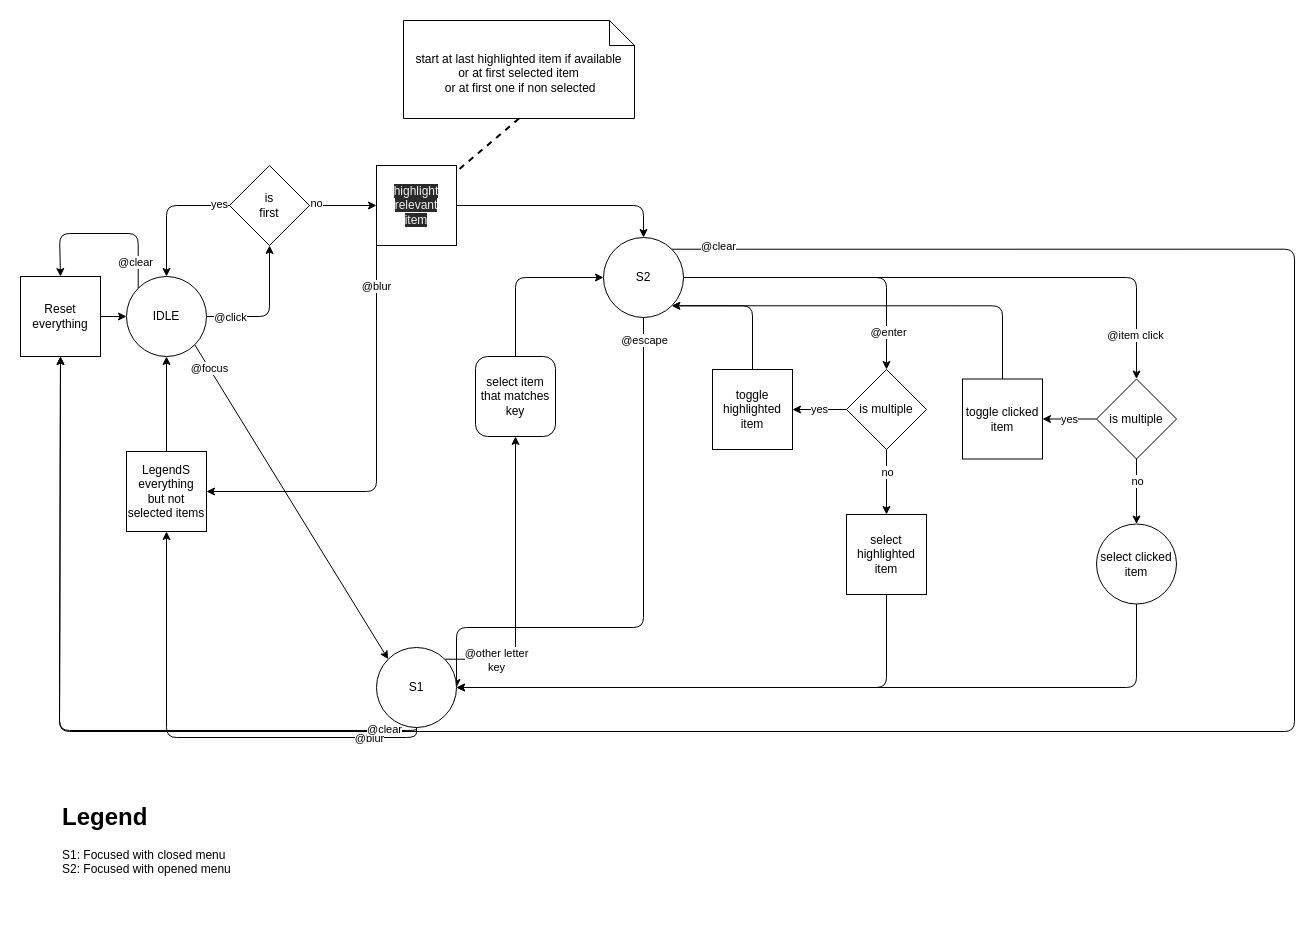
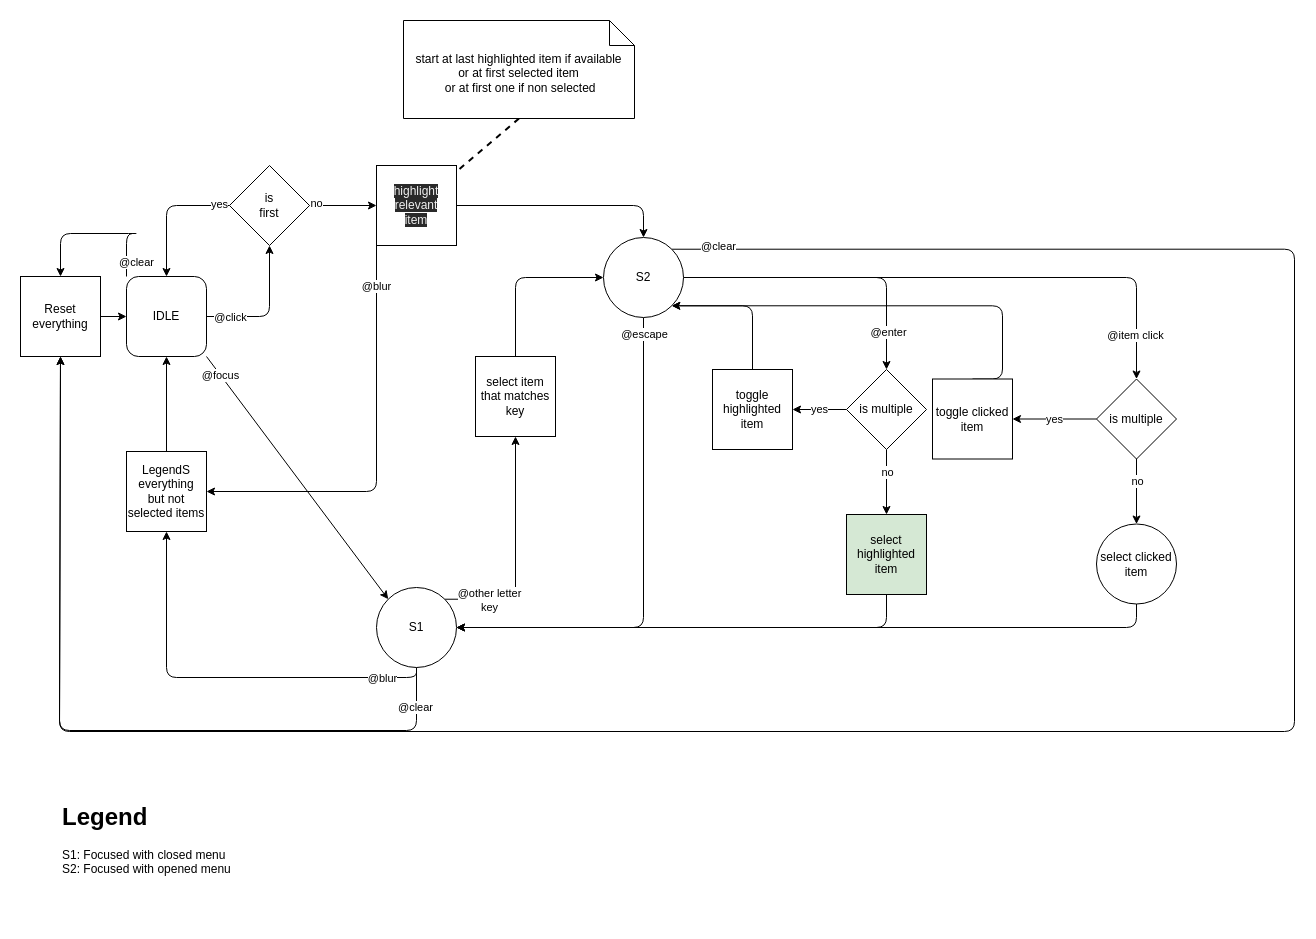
(167, 317) -> (167, 317)
(516, 397) -> (516, 397)
(1003, 419) -> (973, 419)
(887, 555) -> (887, 555)
(417, 688) -> (417, 628)
